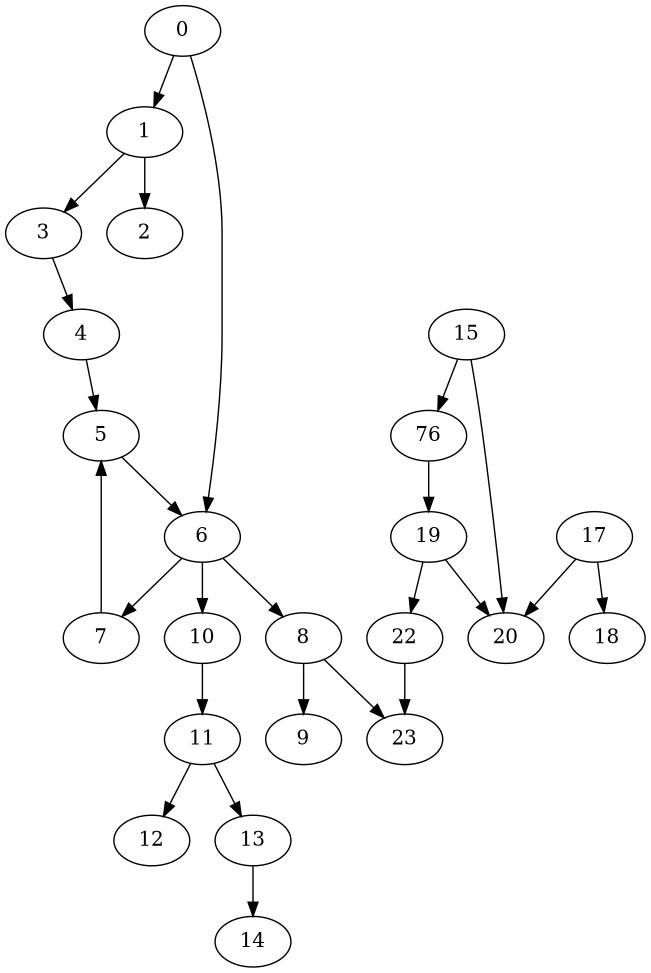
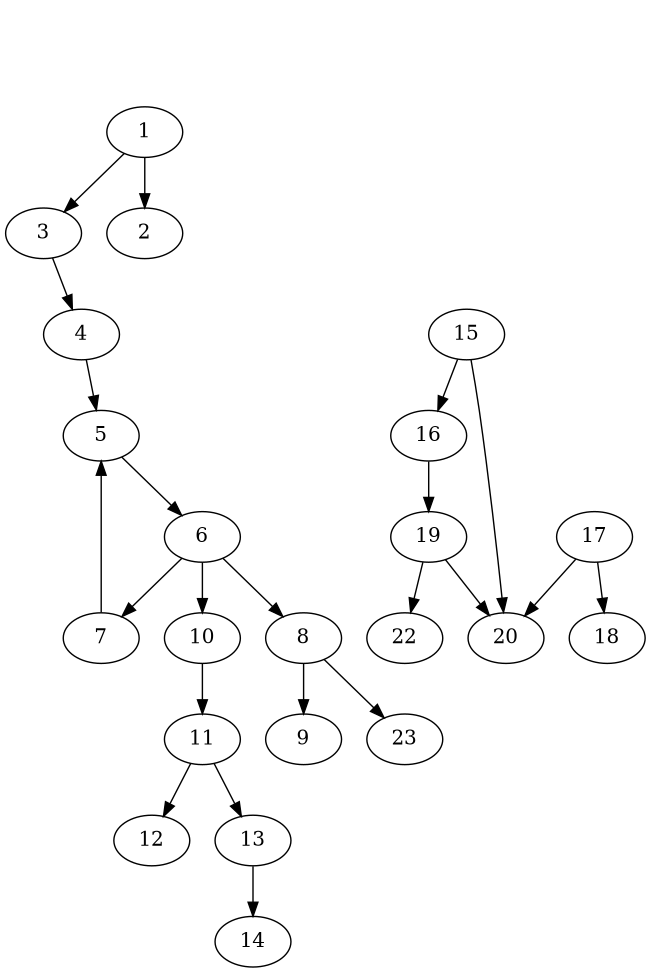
(183, 31) -> none
(429, 436) -> (429, 436)
(405, 682) -> none
